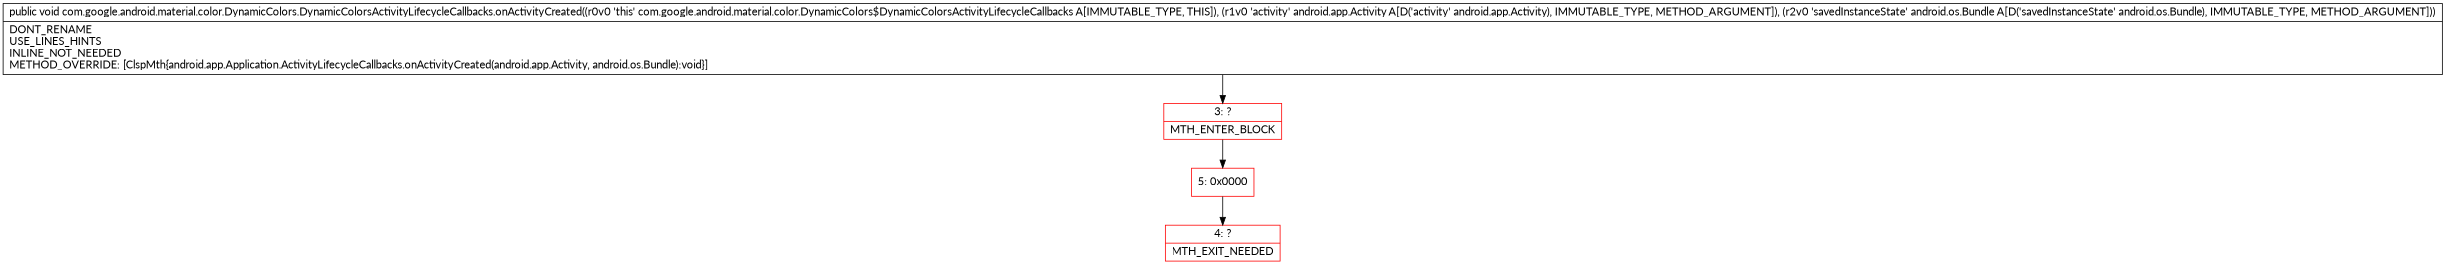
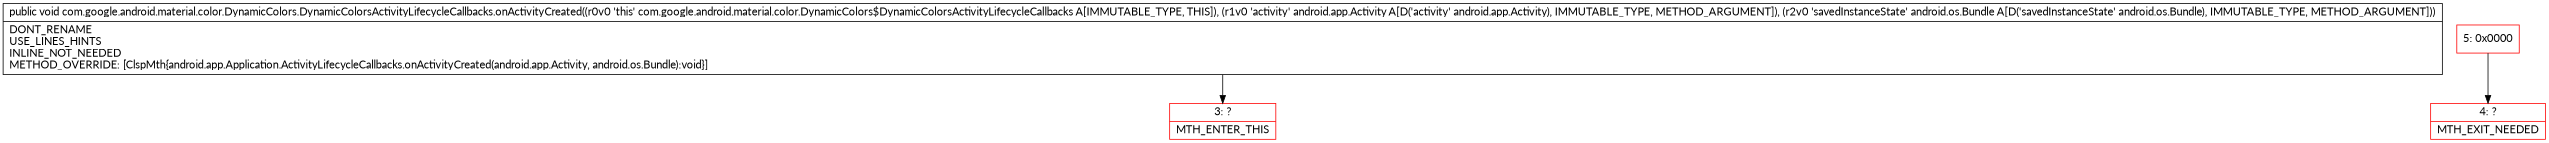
(1223, 130) -> (1223, 130)
(1223, 150) -> none
